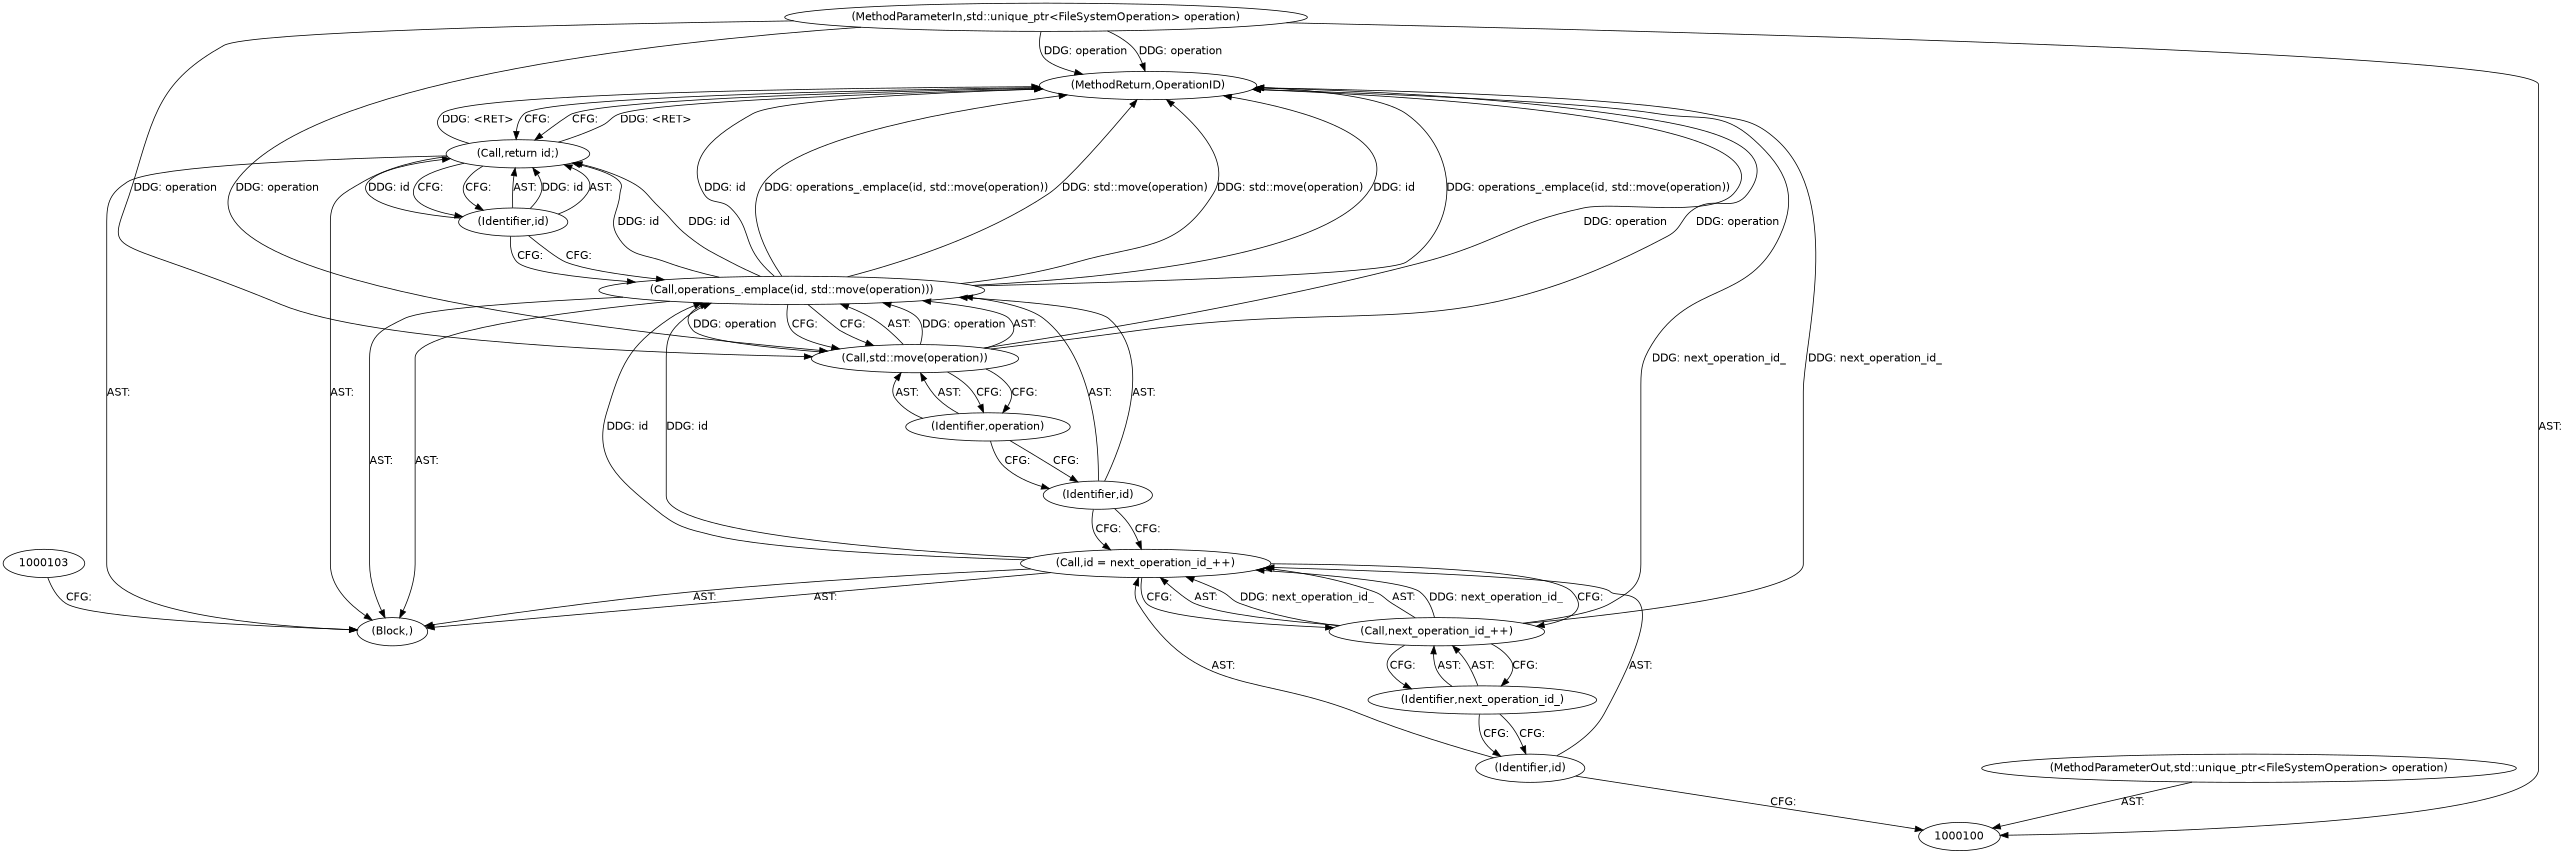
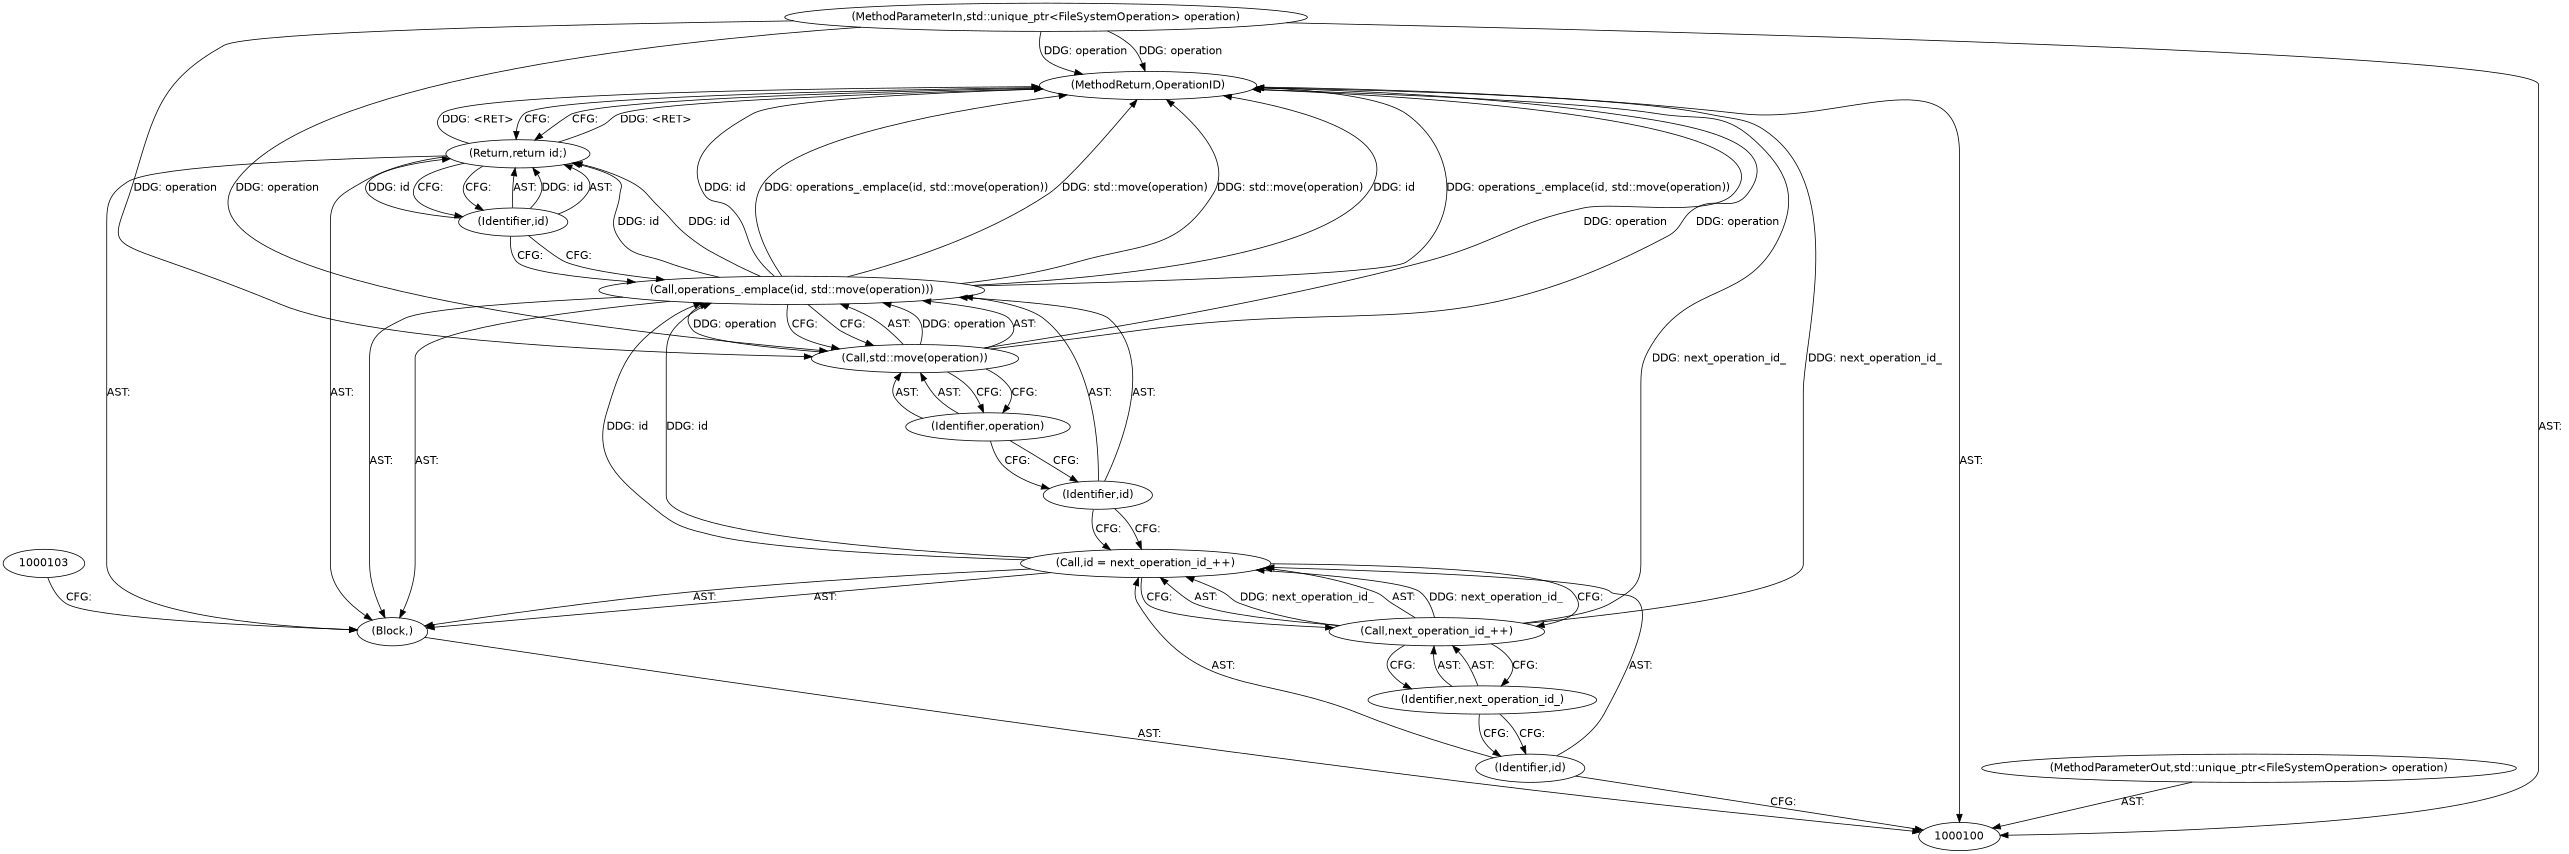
none -> (1948, 117)
(518, 154) -> (518, 154)
none -> (1168, 743)
